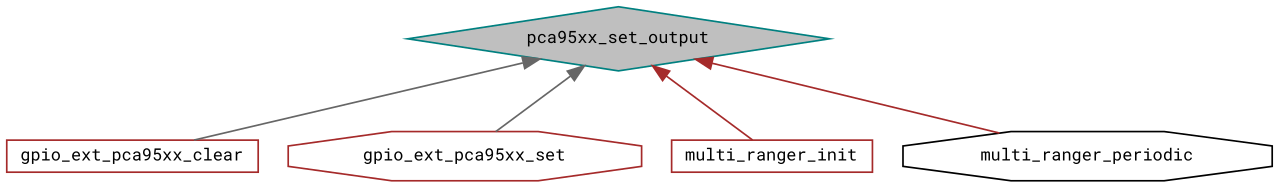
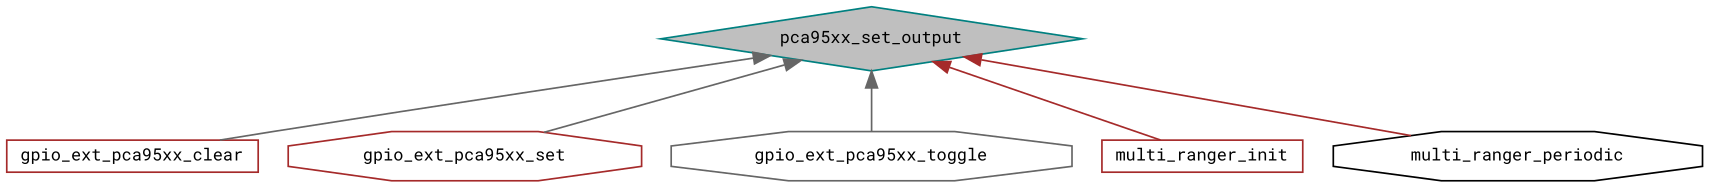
none -> (872, 156)
